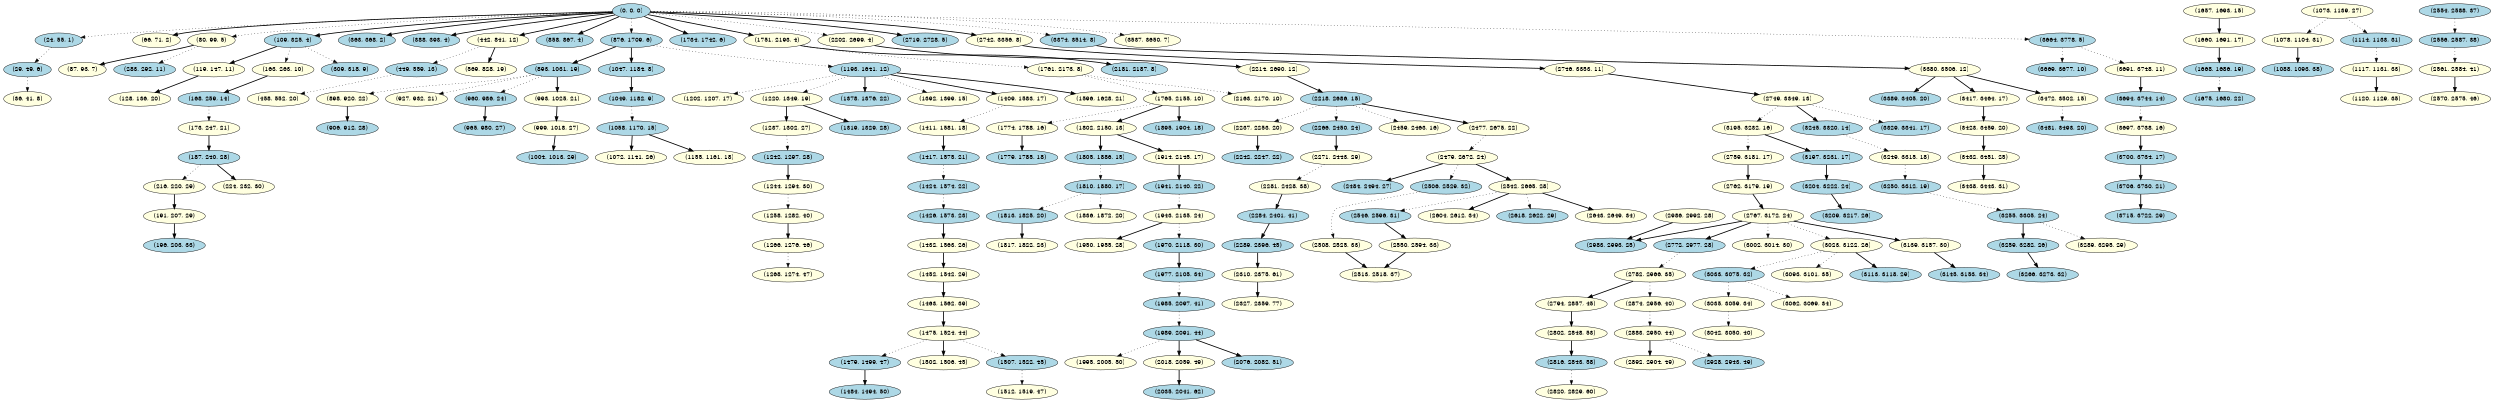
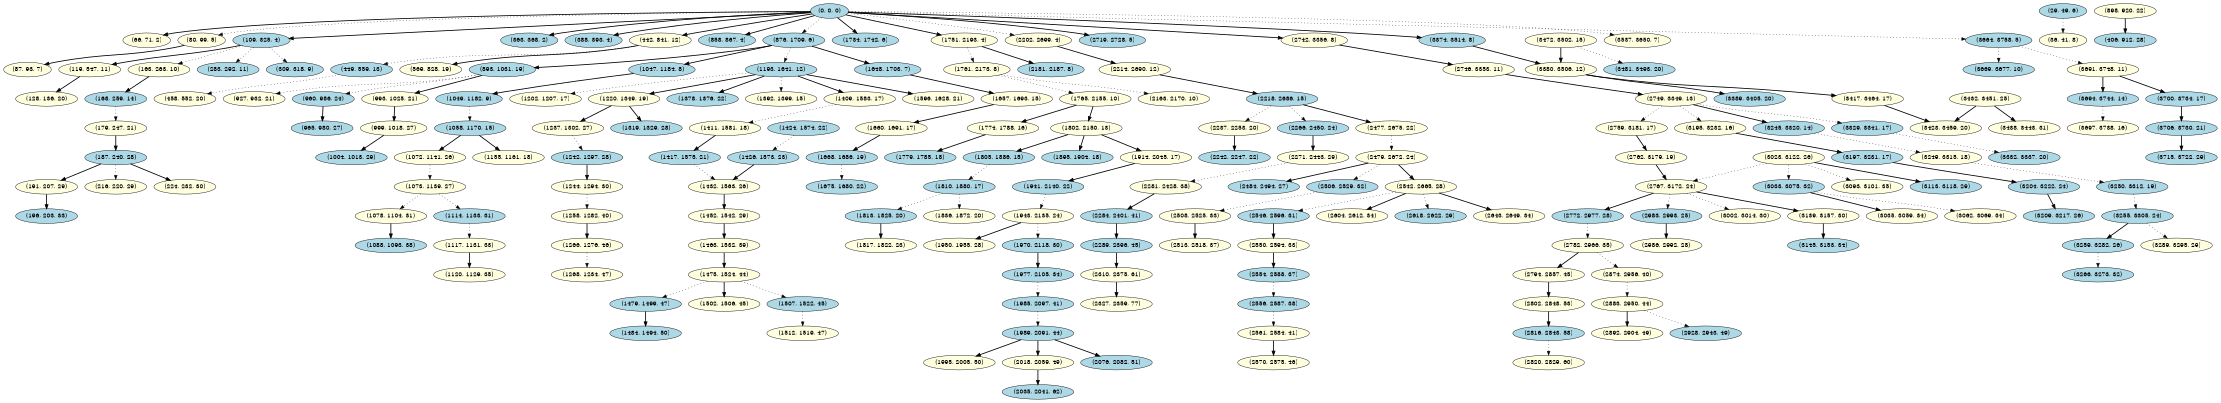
(868, 19) -> (1133, 23)
(59, 40) -> none
(2062, 40) -> (1999, 40)
(180, 54) -> (246, 54)
(214, 70) -> (90, 70)
none -> (888, 70)
(454, 84) -> none
(828, 84) -> (705, 84)
(2001, 84) -> (1561, 53)
(1179, 112) -> (1082, 141)
(1103, 113) -> (1051, 113)
(209, 128) -> (116, 128)
(347, 128) -> (2125, 40)
(1415, 128) -> none
(1748, 141) -> (1653, 112)
(1984, 141) -> (1967, 112)
(2141, 141) -> (2140, 84)
(1179, 157) -> (1156, 157)
none -> (2024, 157)
none -> (430, 170)
(944, 170) -> (703, 171)
(174, 199) -> (83, 171)
(1652, 230) -> (1666, 229)
(1691, 230) -> (1669, 199)
(1805, 230) -> (1732, 172)
(2032, 258) -> (2098, 258)
(1397, 259) -> (1274, 258)
(788, 275) -> (587, 275)
(1728, 287) -> (1843, 201)
(944, 304) -> (724, 245)
(1728, 333) -> none
(1142, 347) -> (1001, 347)
